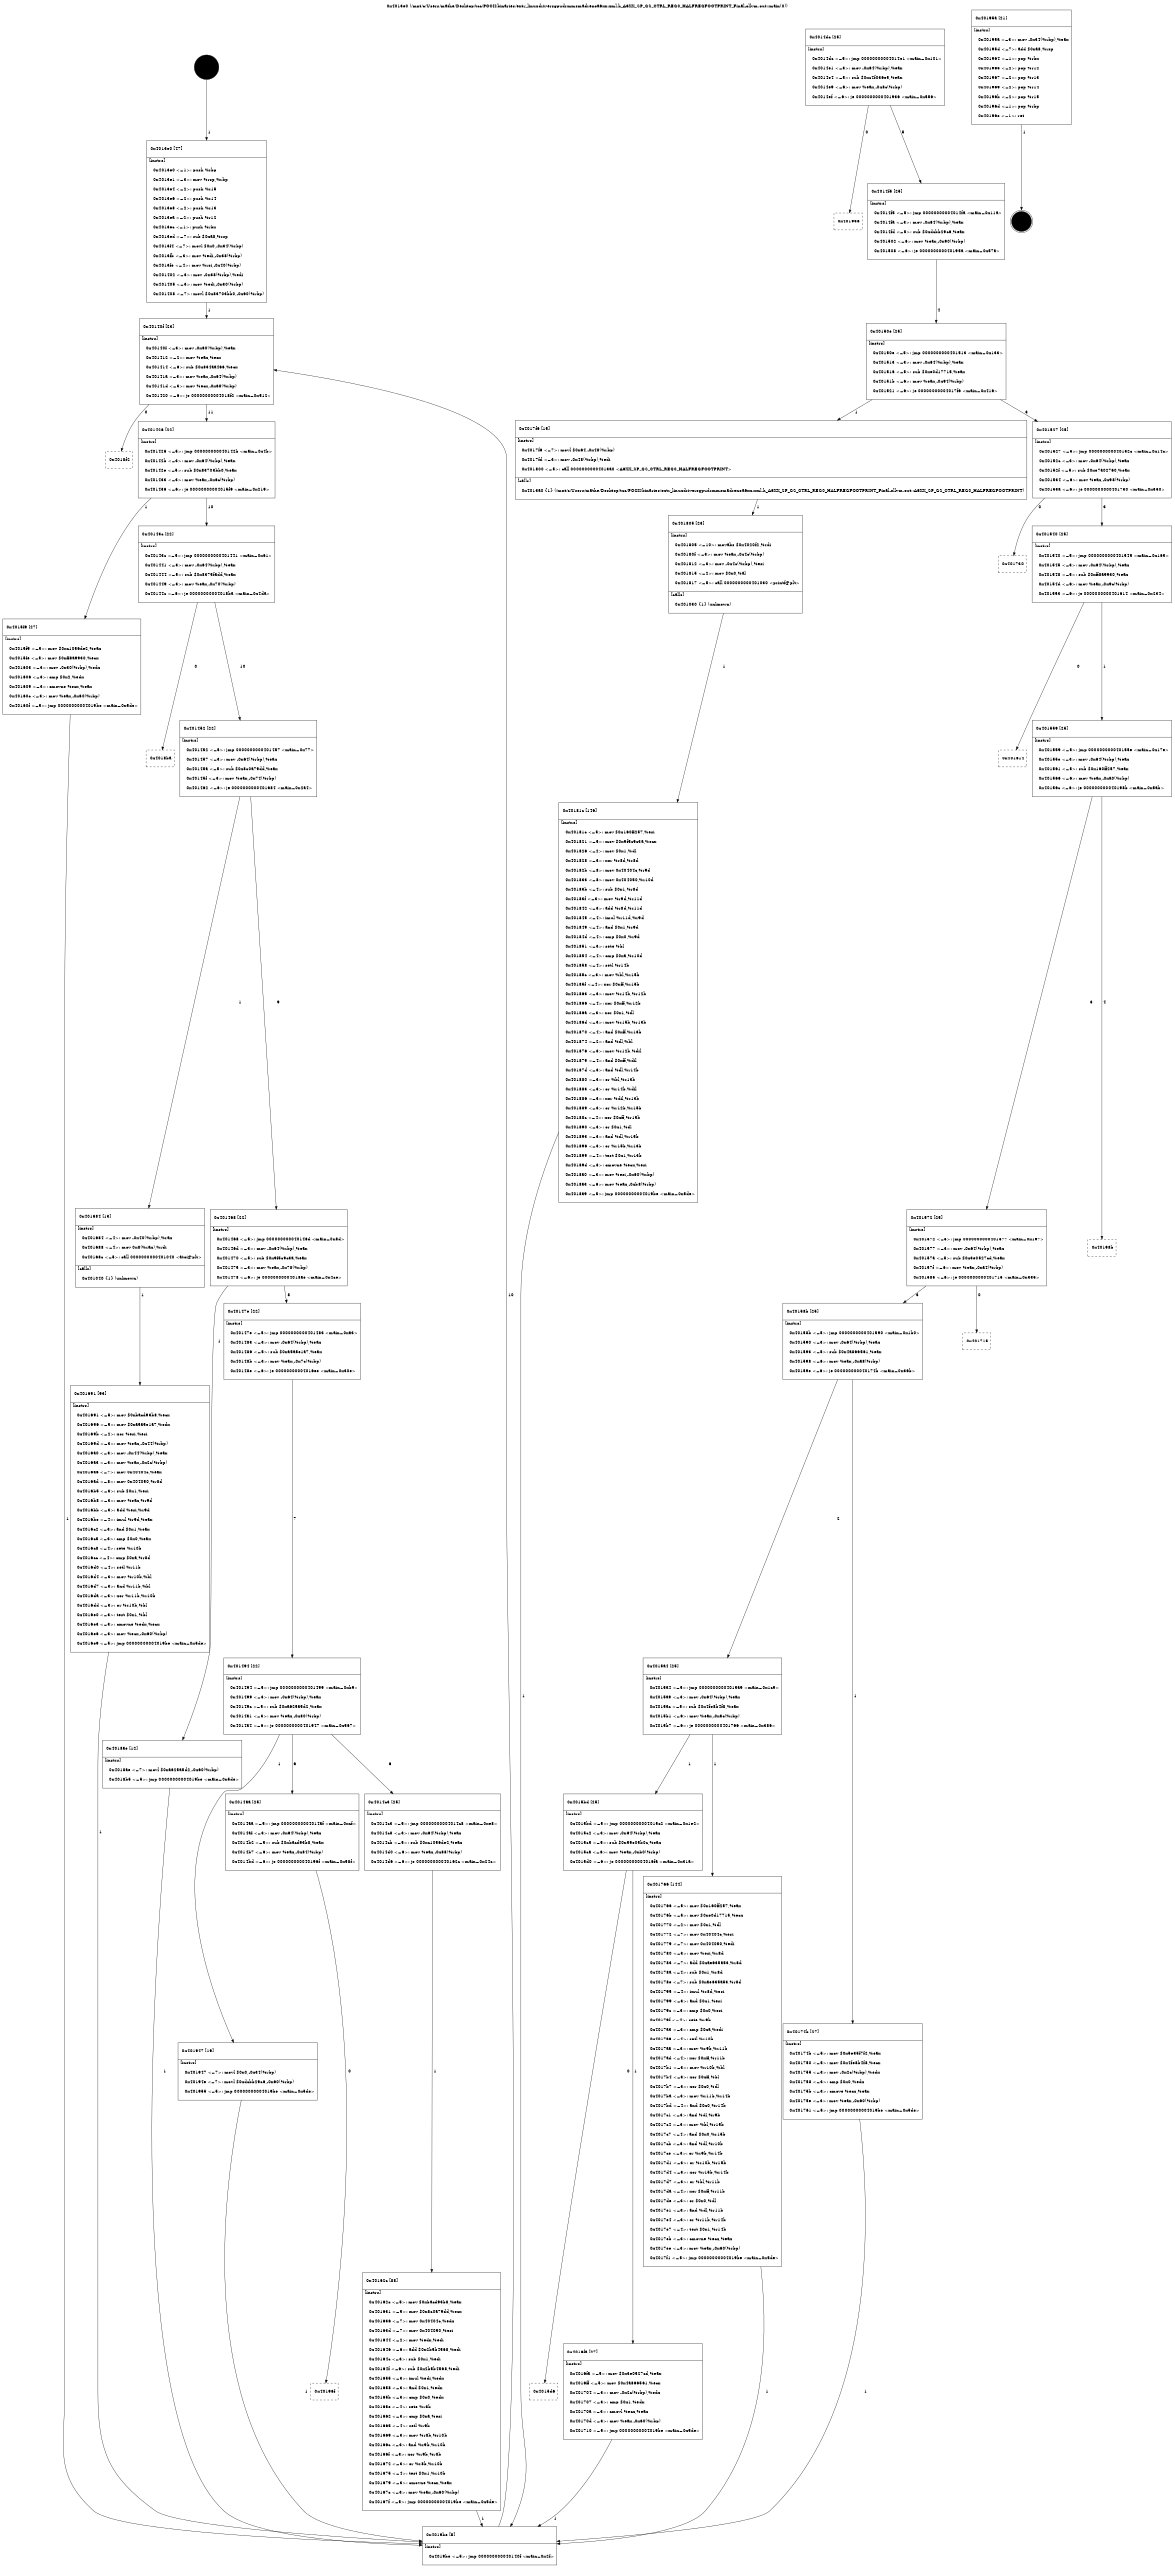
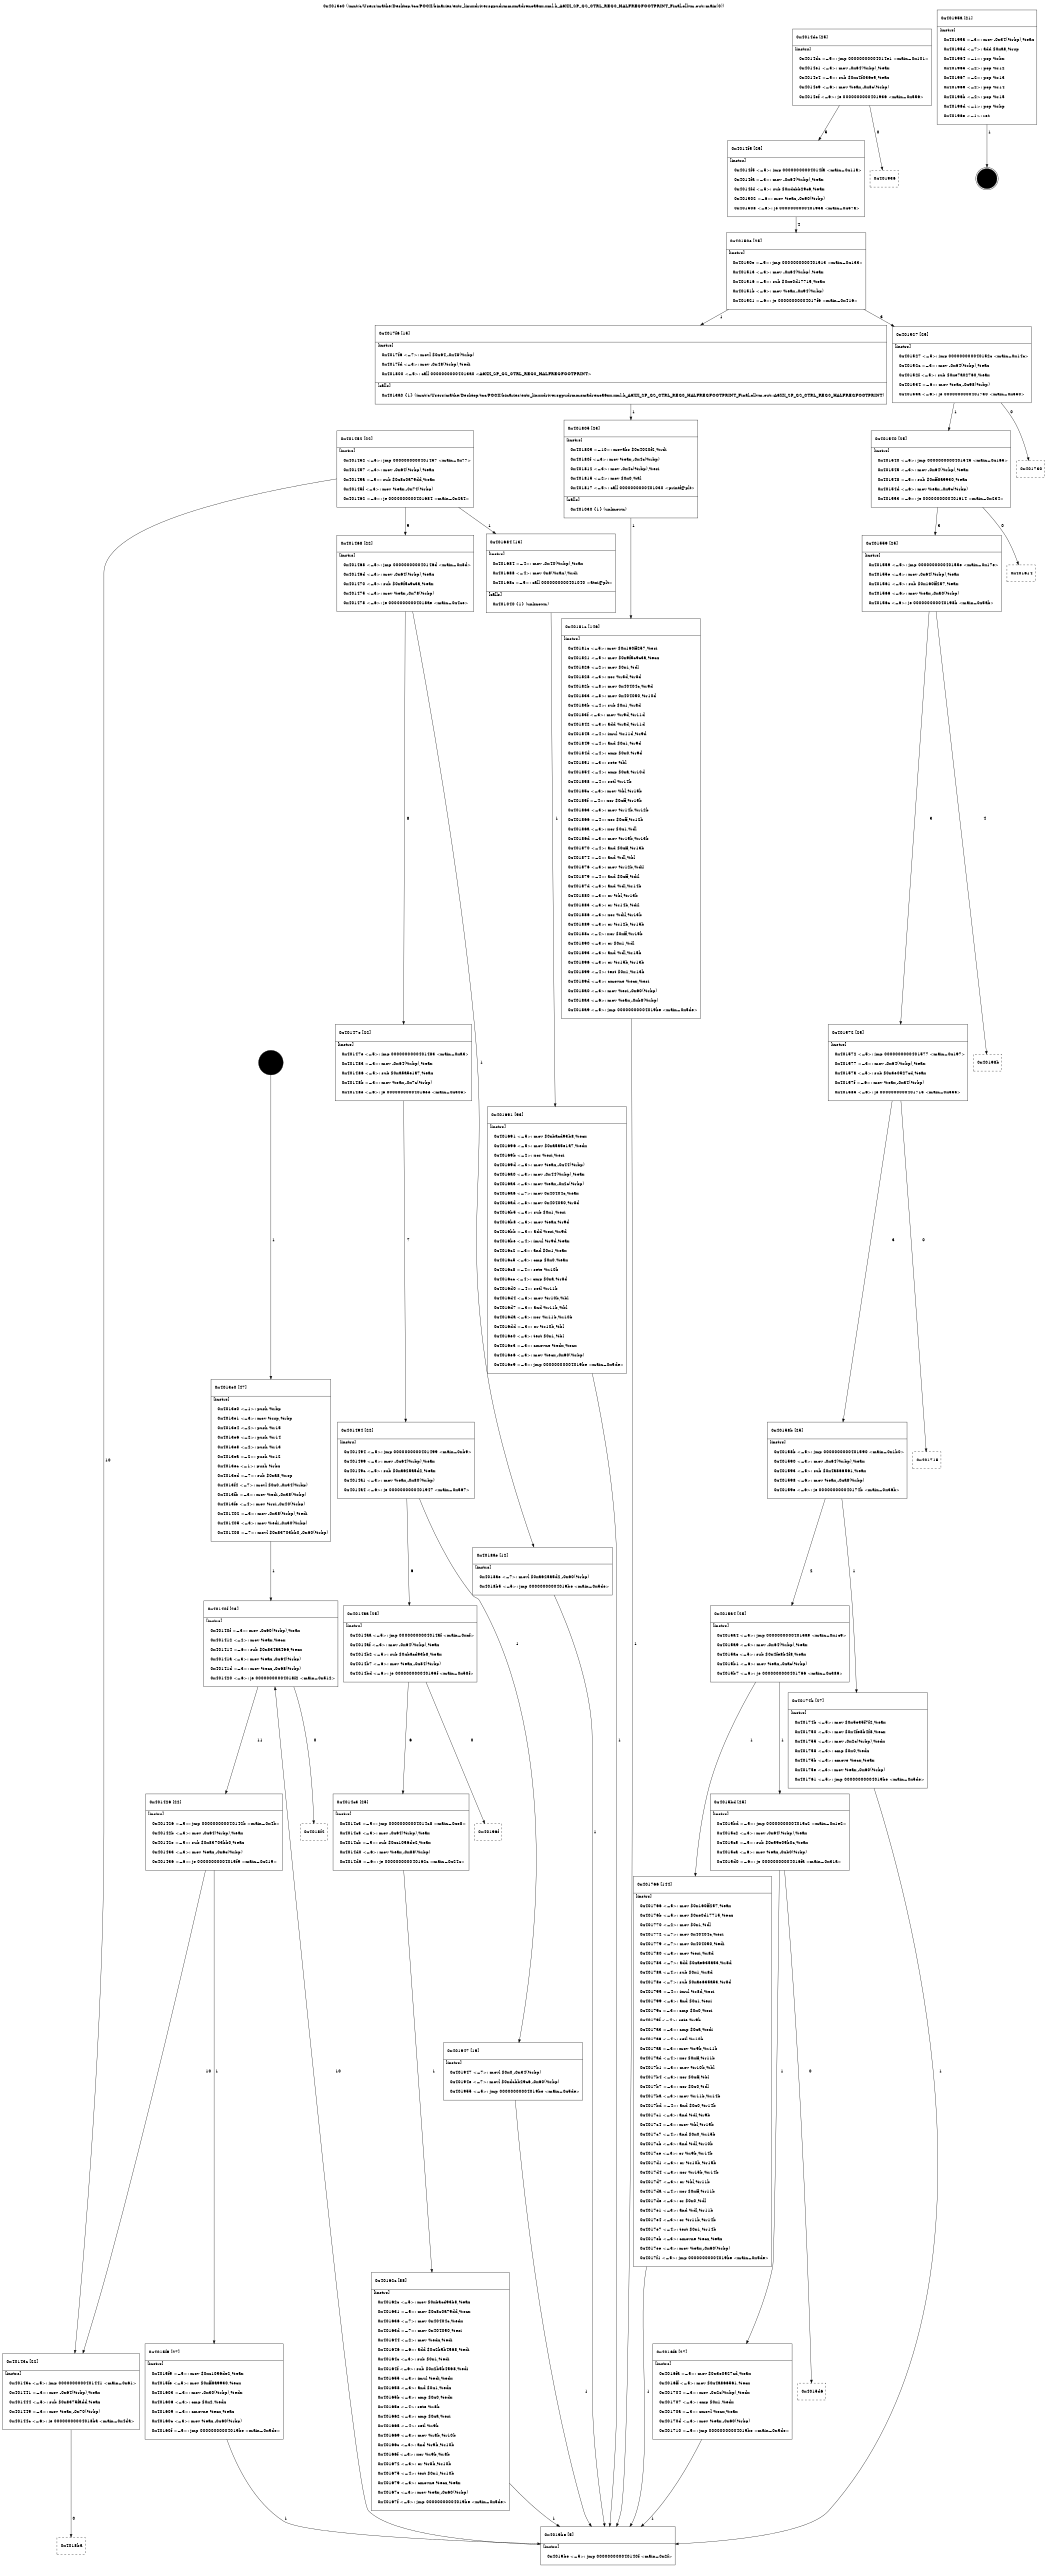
(1104, 507) -> (955, 412)
(227, 660) -> (104, 1332)
(1104, 667) -> (938, 526)
(361, 1763) -> (406, 1736)
